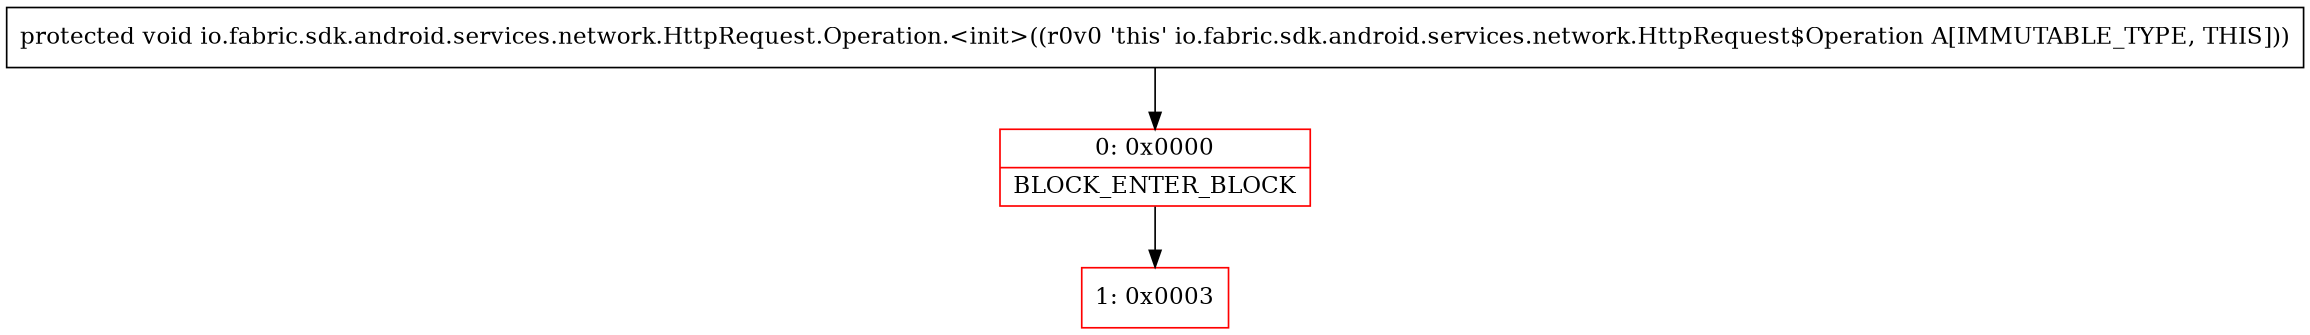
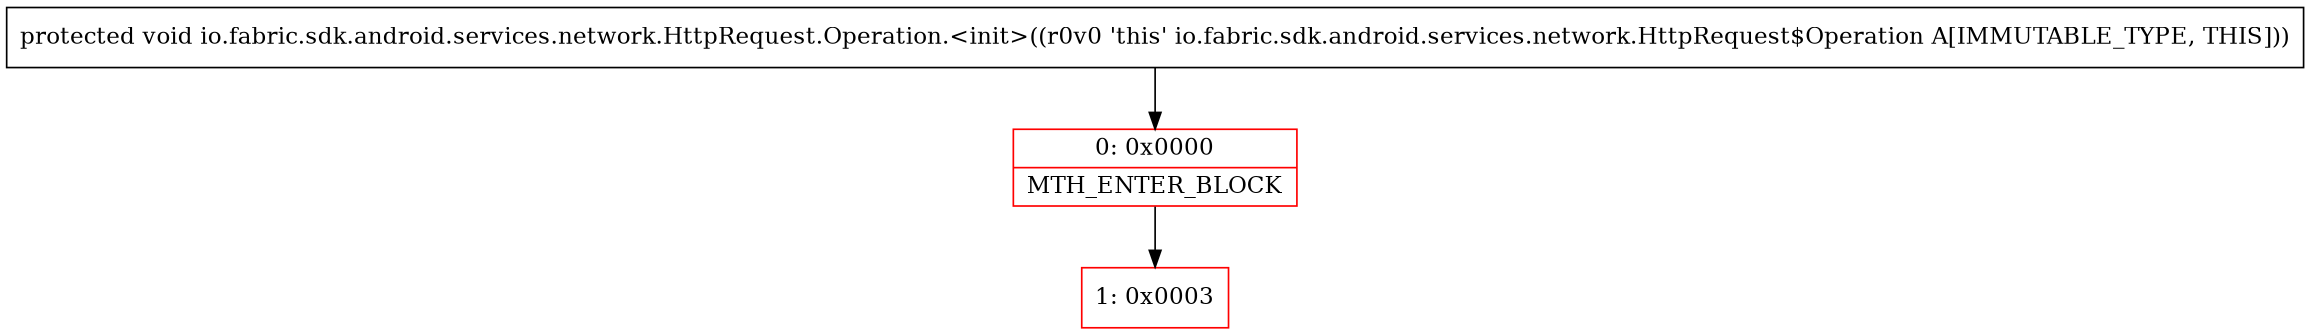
(1155, 186) -> (1155, 186)
